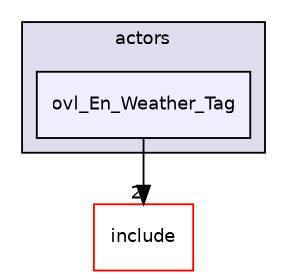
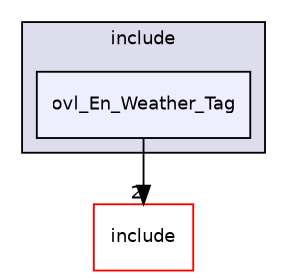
(144, 40) -> (144, 40)
